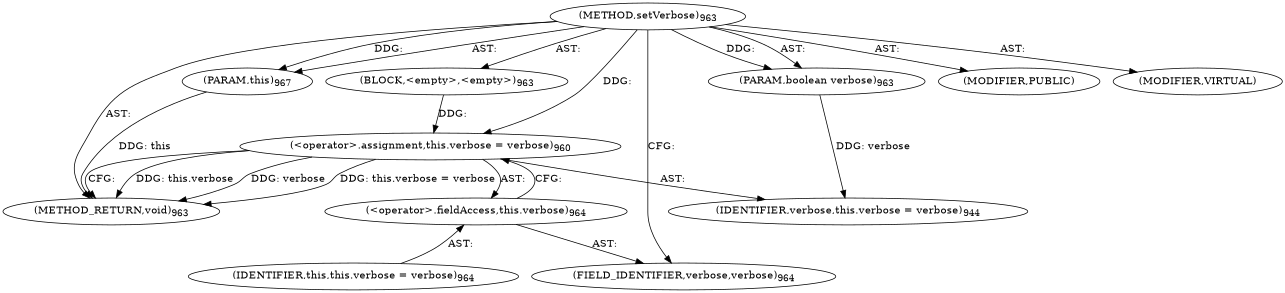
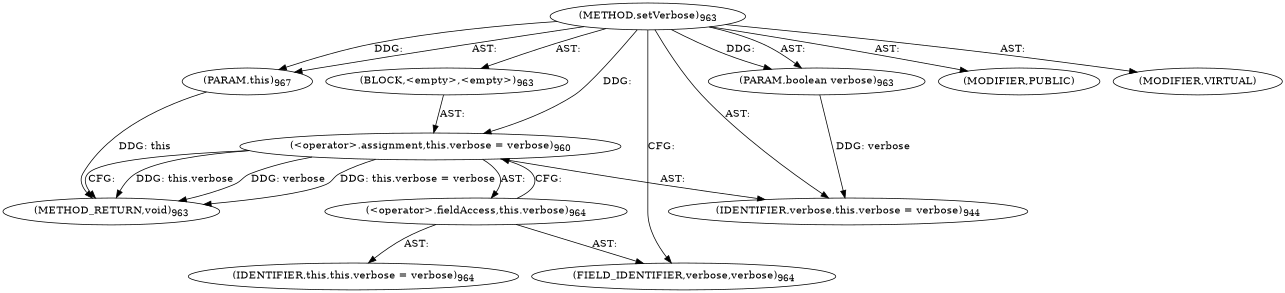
(277, 46) -> (729, 121)
(454, 114) -> (454, 114)
(431, 250) -> (404, 239)
